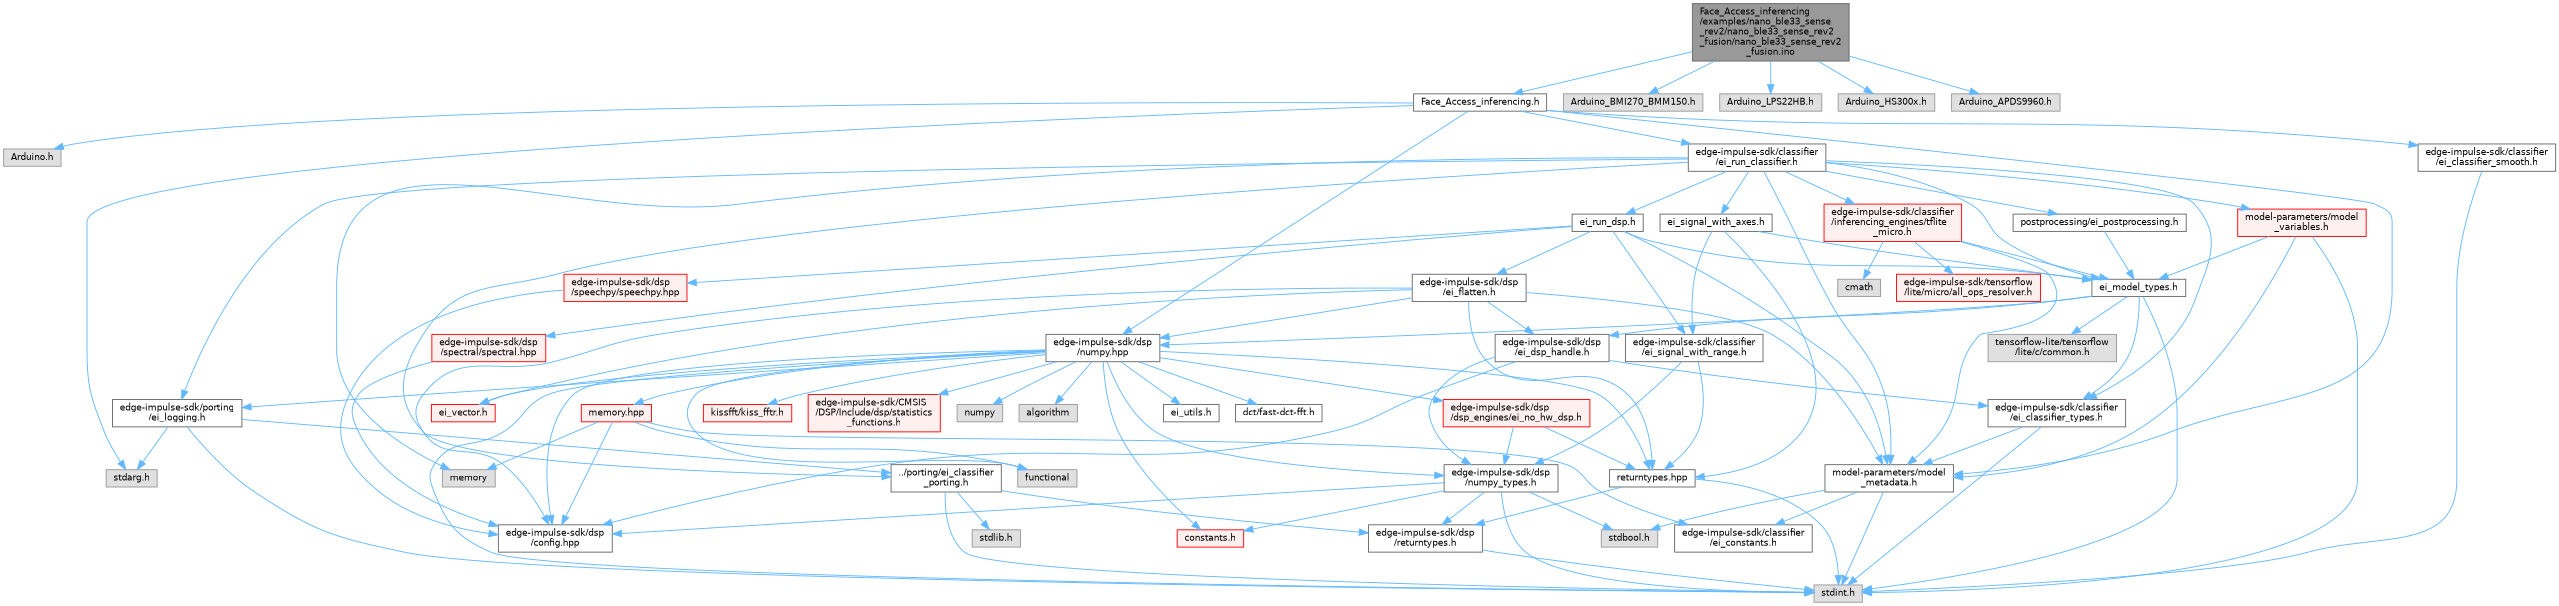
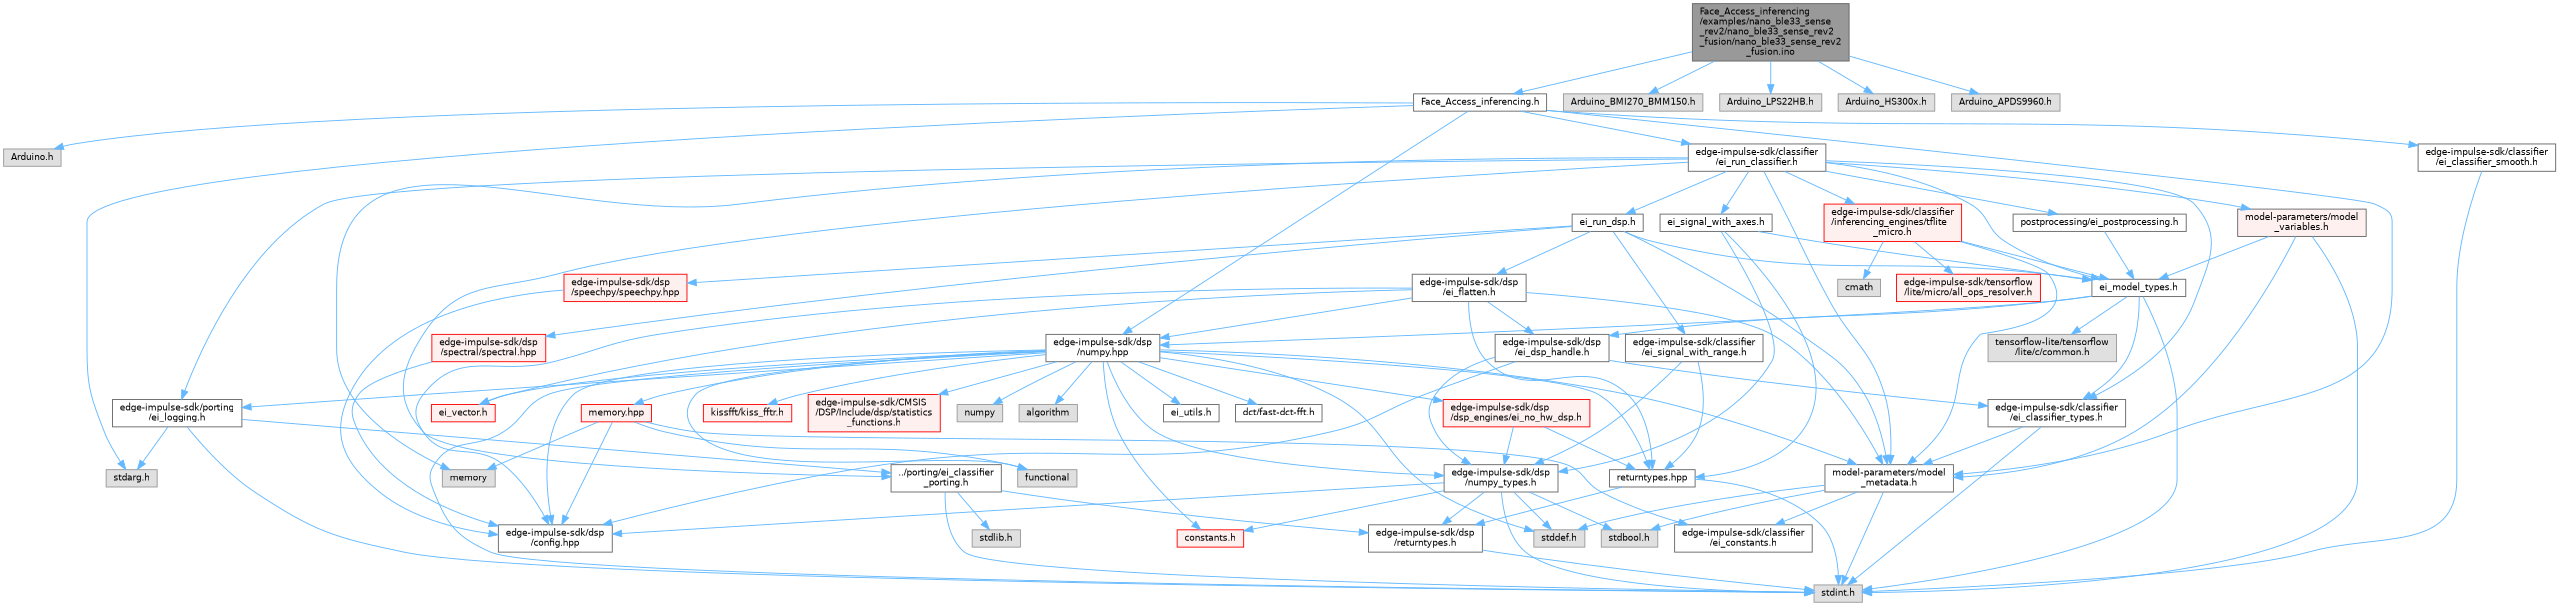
(2302, 223) -> (2302, 223)
(1695, 277) -> (1741, 398)
none -> (1613, 392)
none -> (1559, 538)
